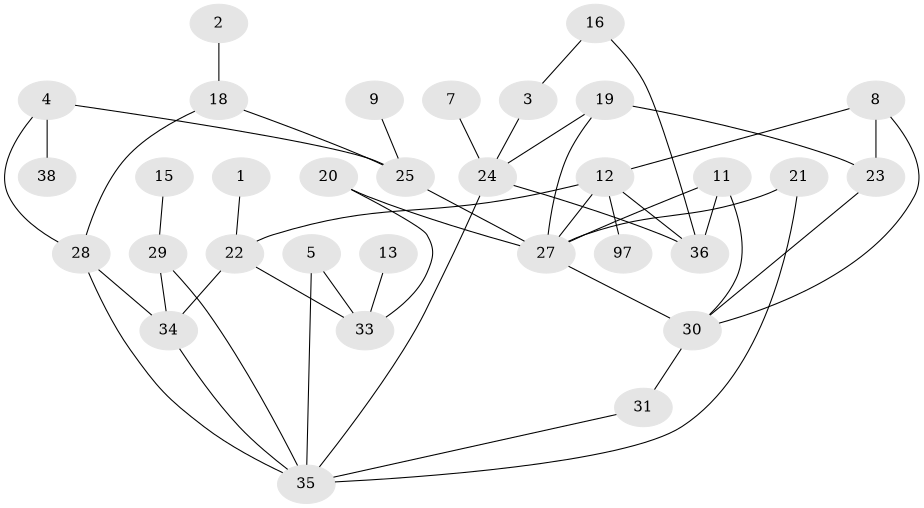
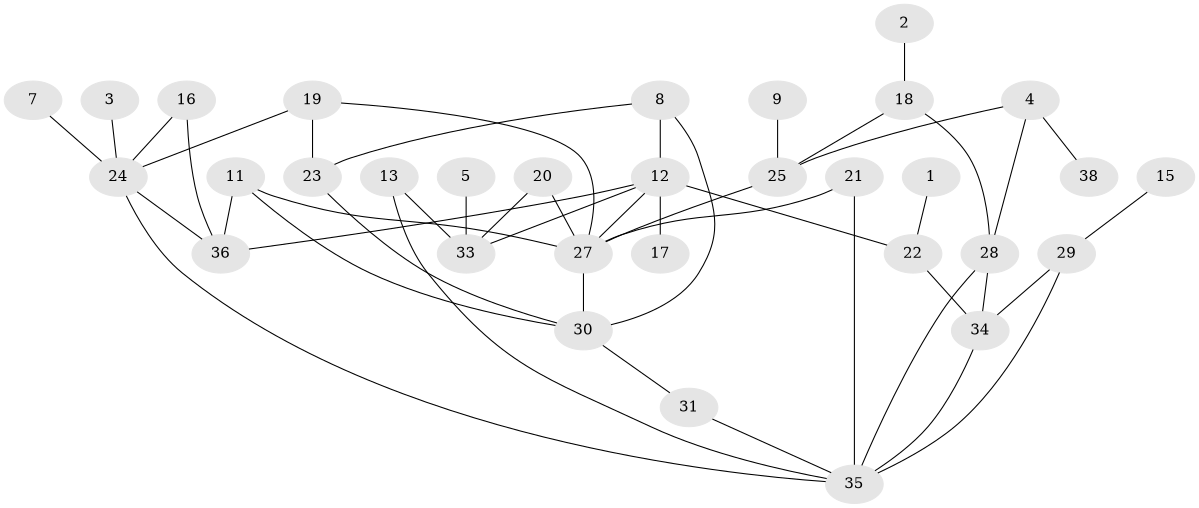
(562, 62) -> (153, 139)
(623, 254) -> (660, 254)
(300, 292) -> (570, 213)
(309, 369) -> (571, 390)
